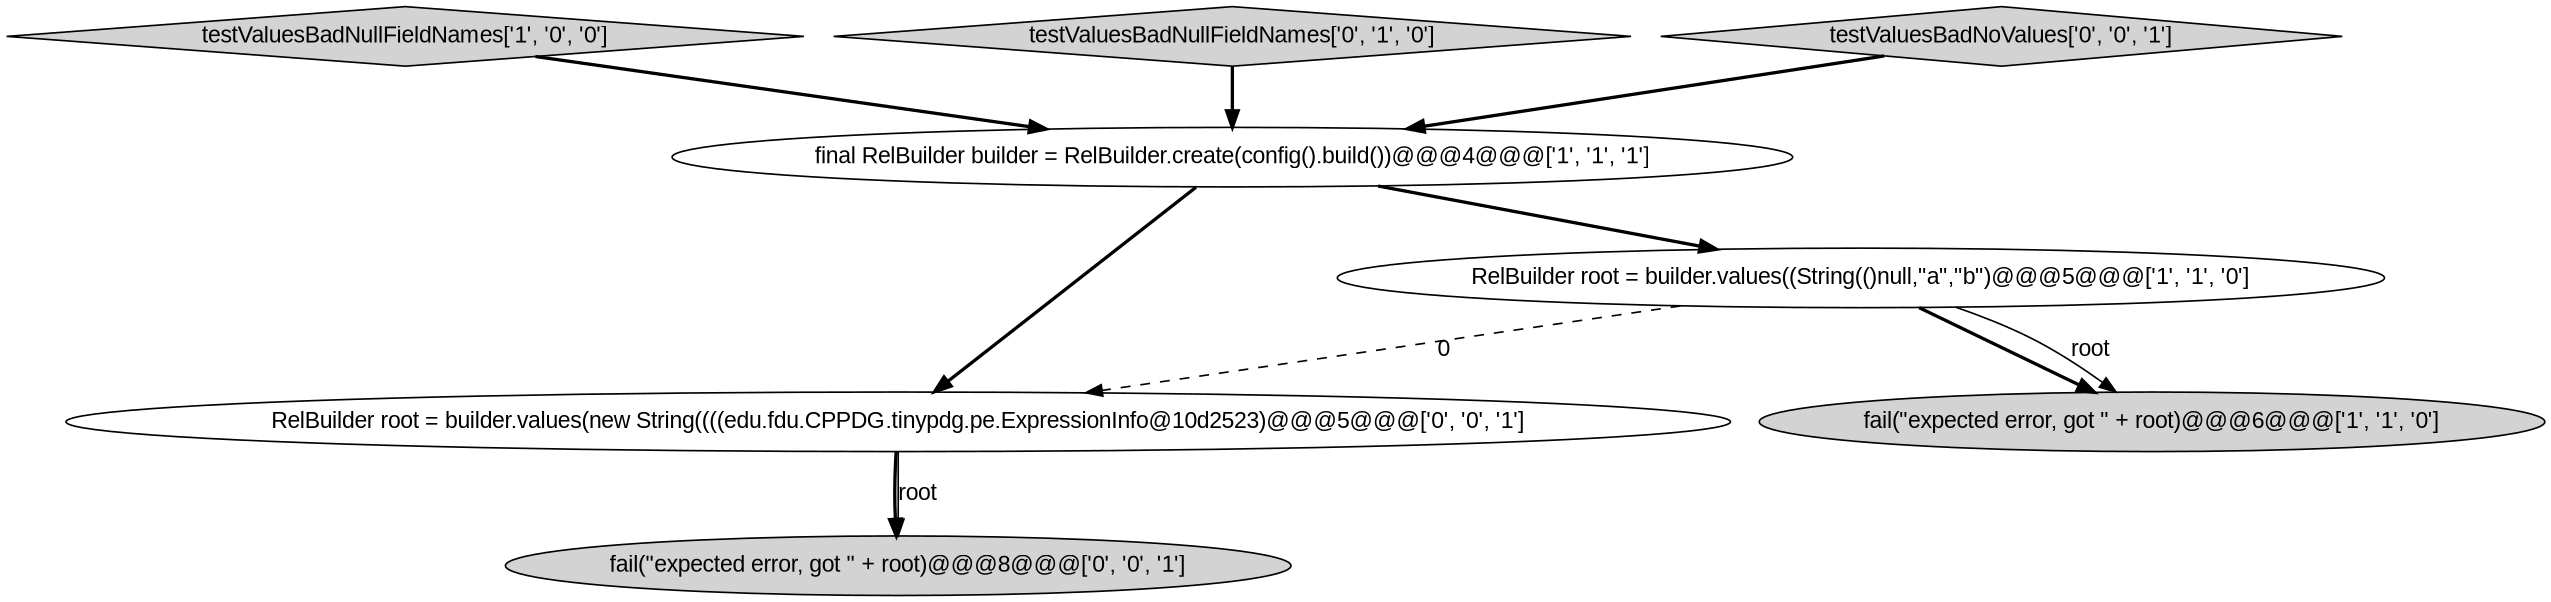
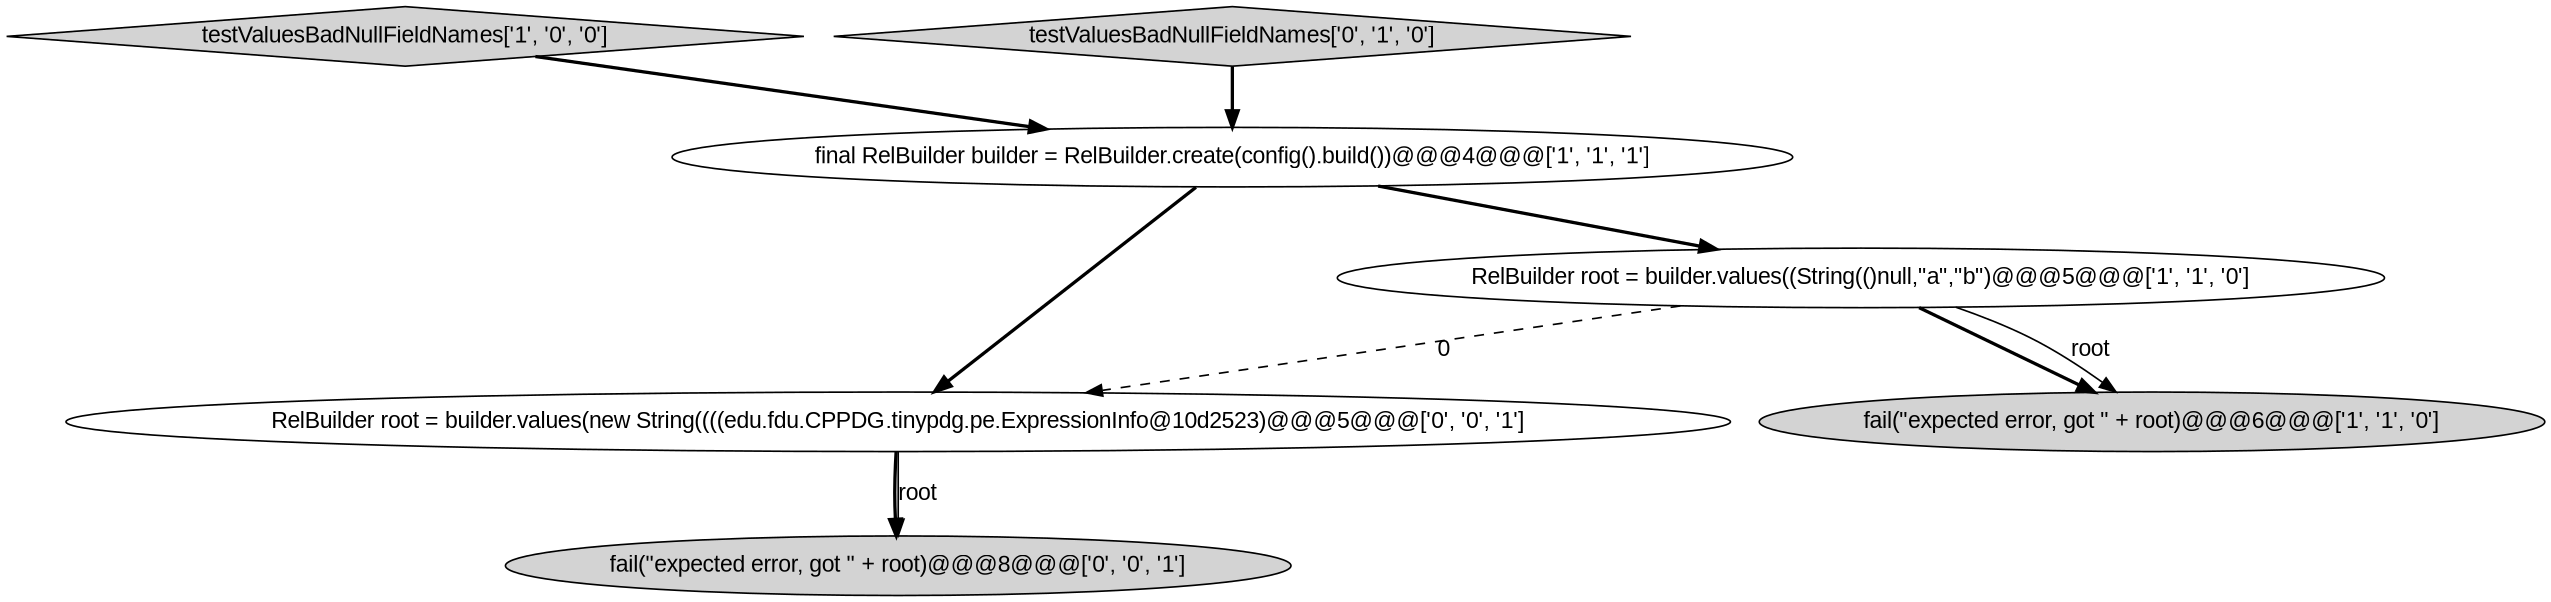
(2002, 36) -> none
